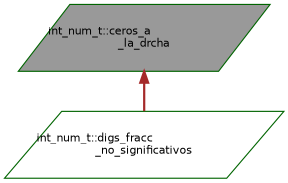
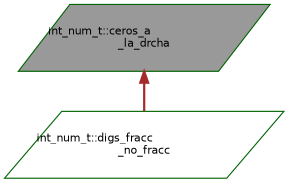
(144, 145) -> (144, 145)
